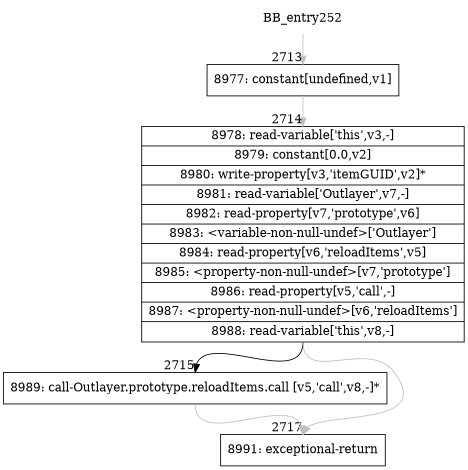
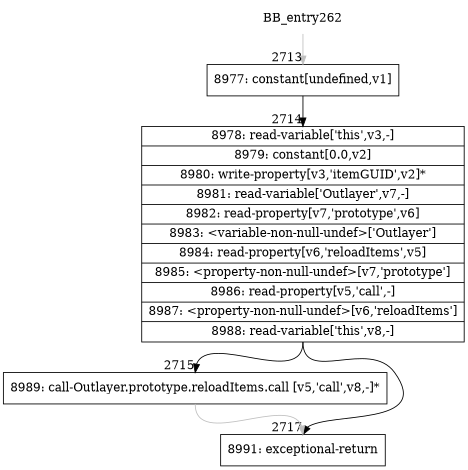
(303, 19) -> (303, 19)
(303, 107) -> (303, 107)
(399, 382) -> (399, 382)
